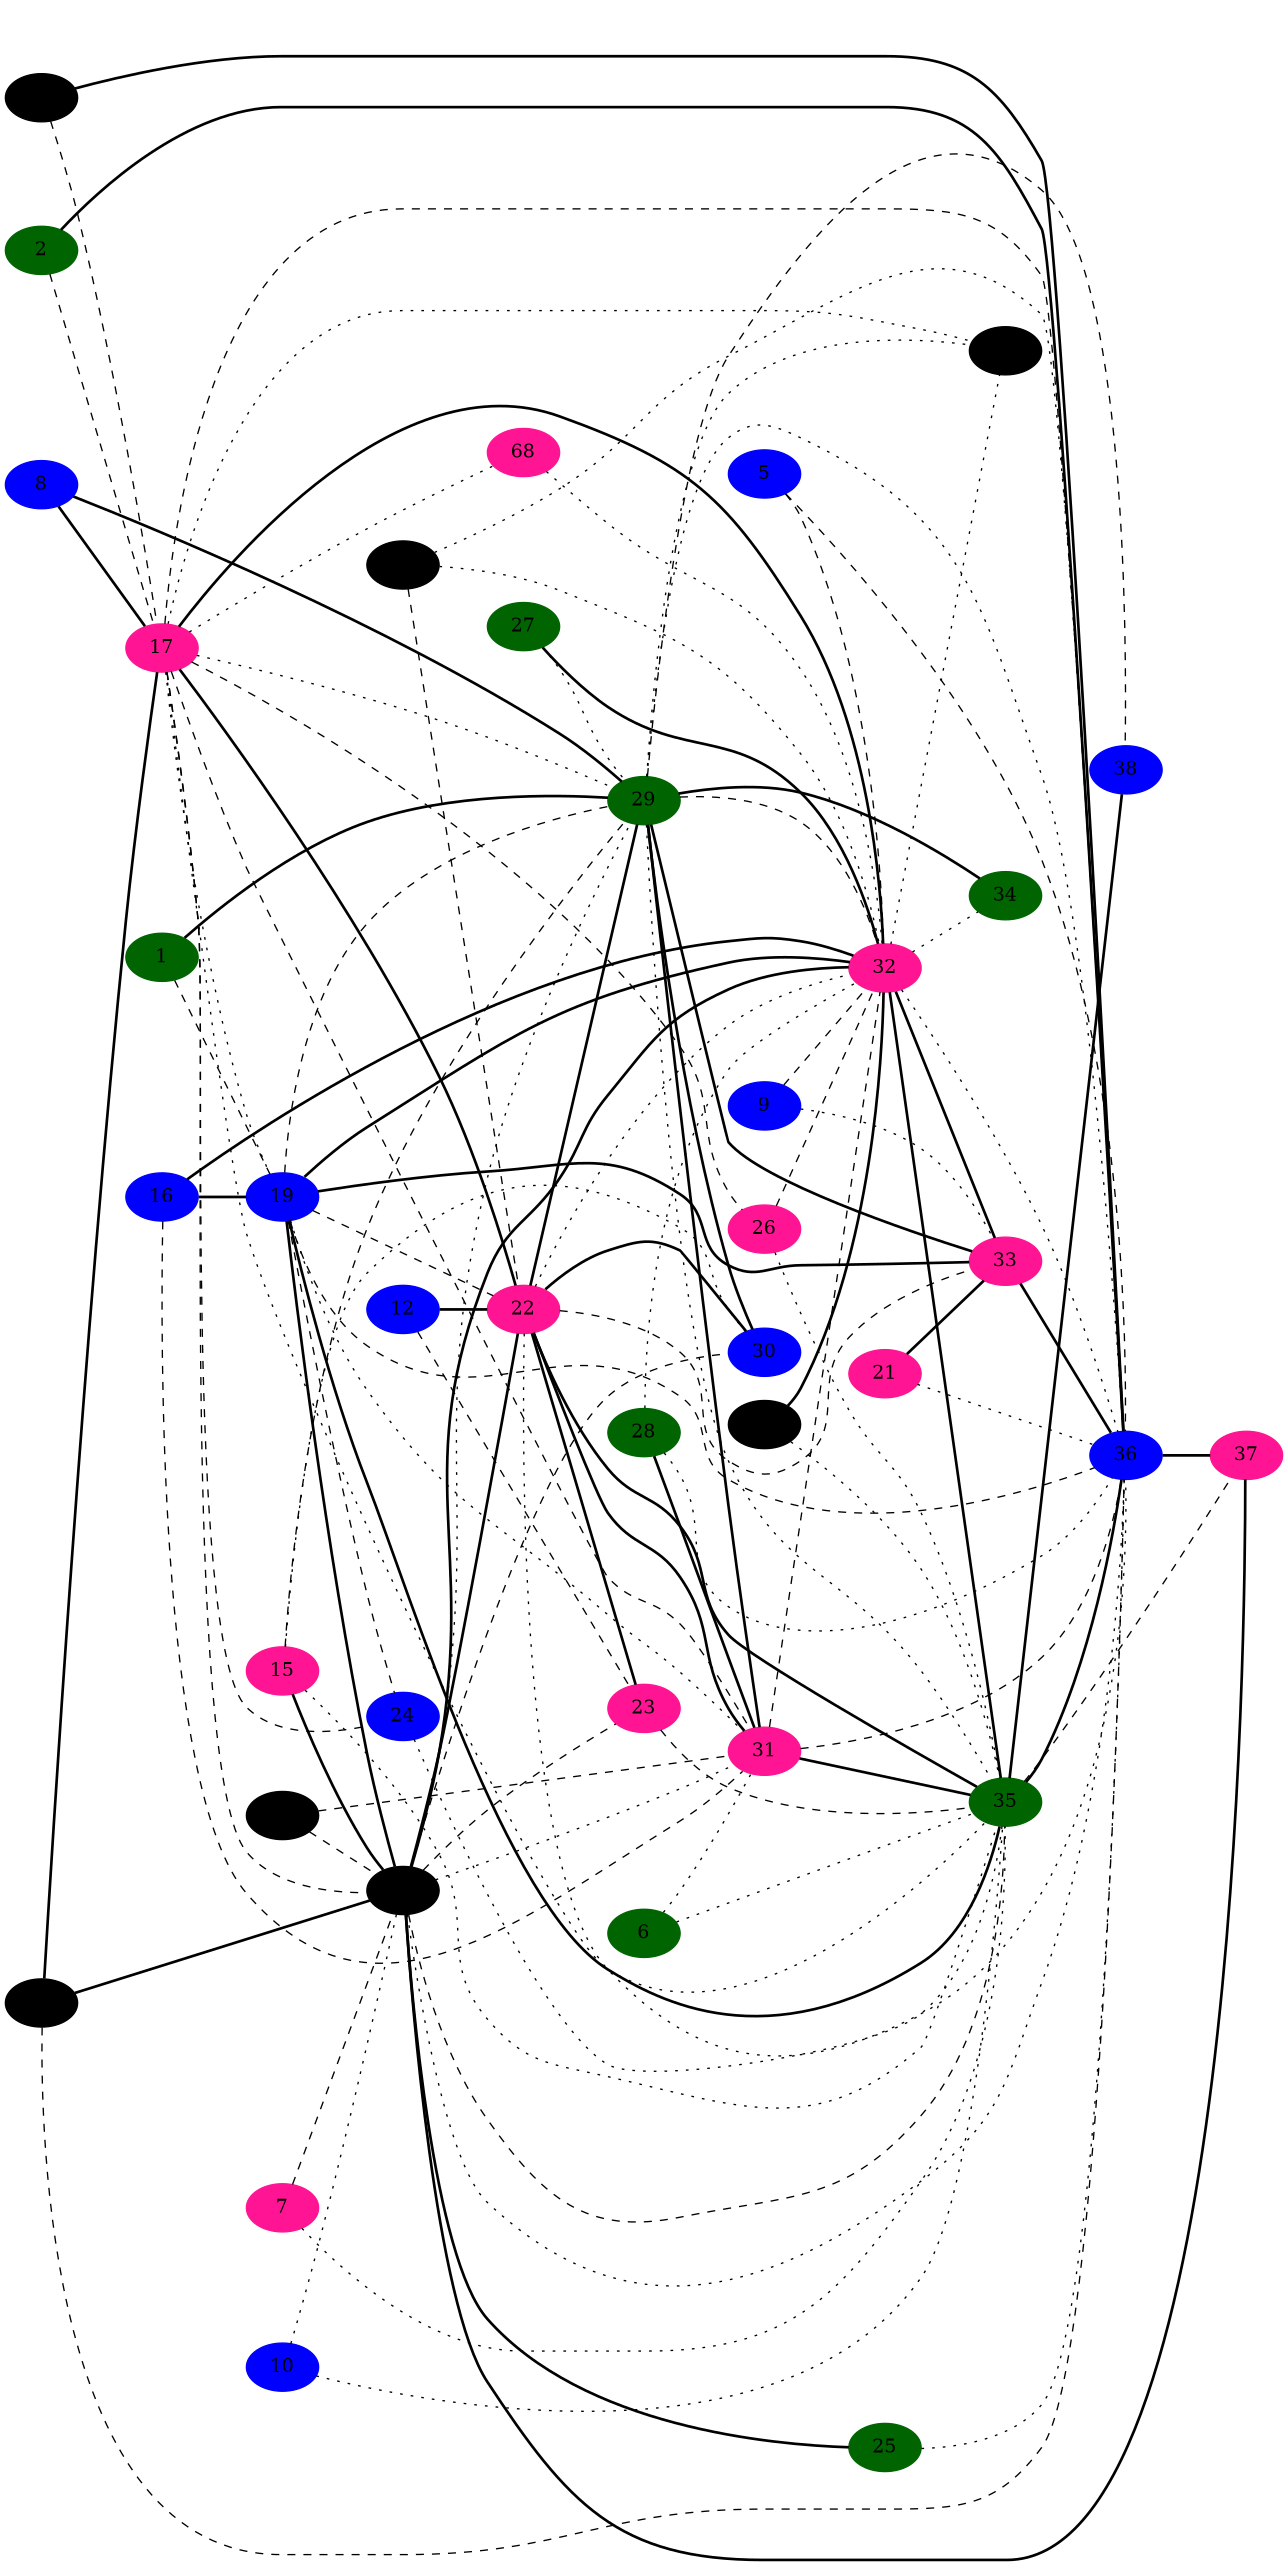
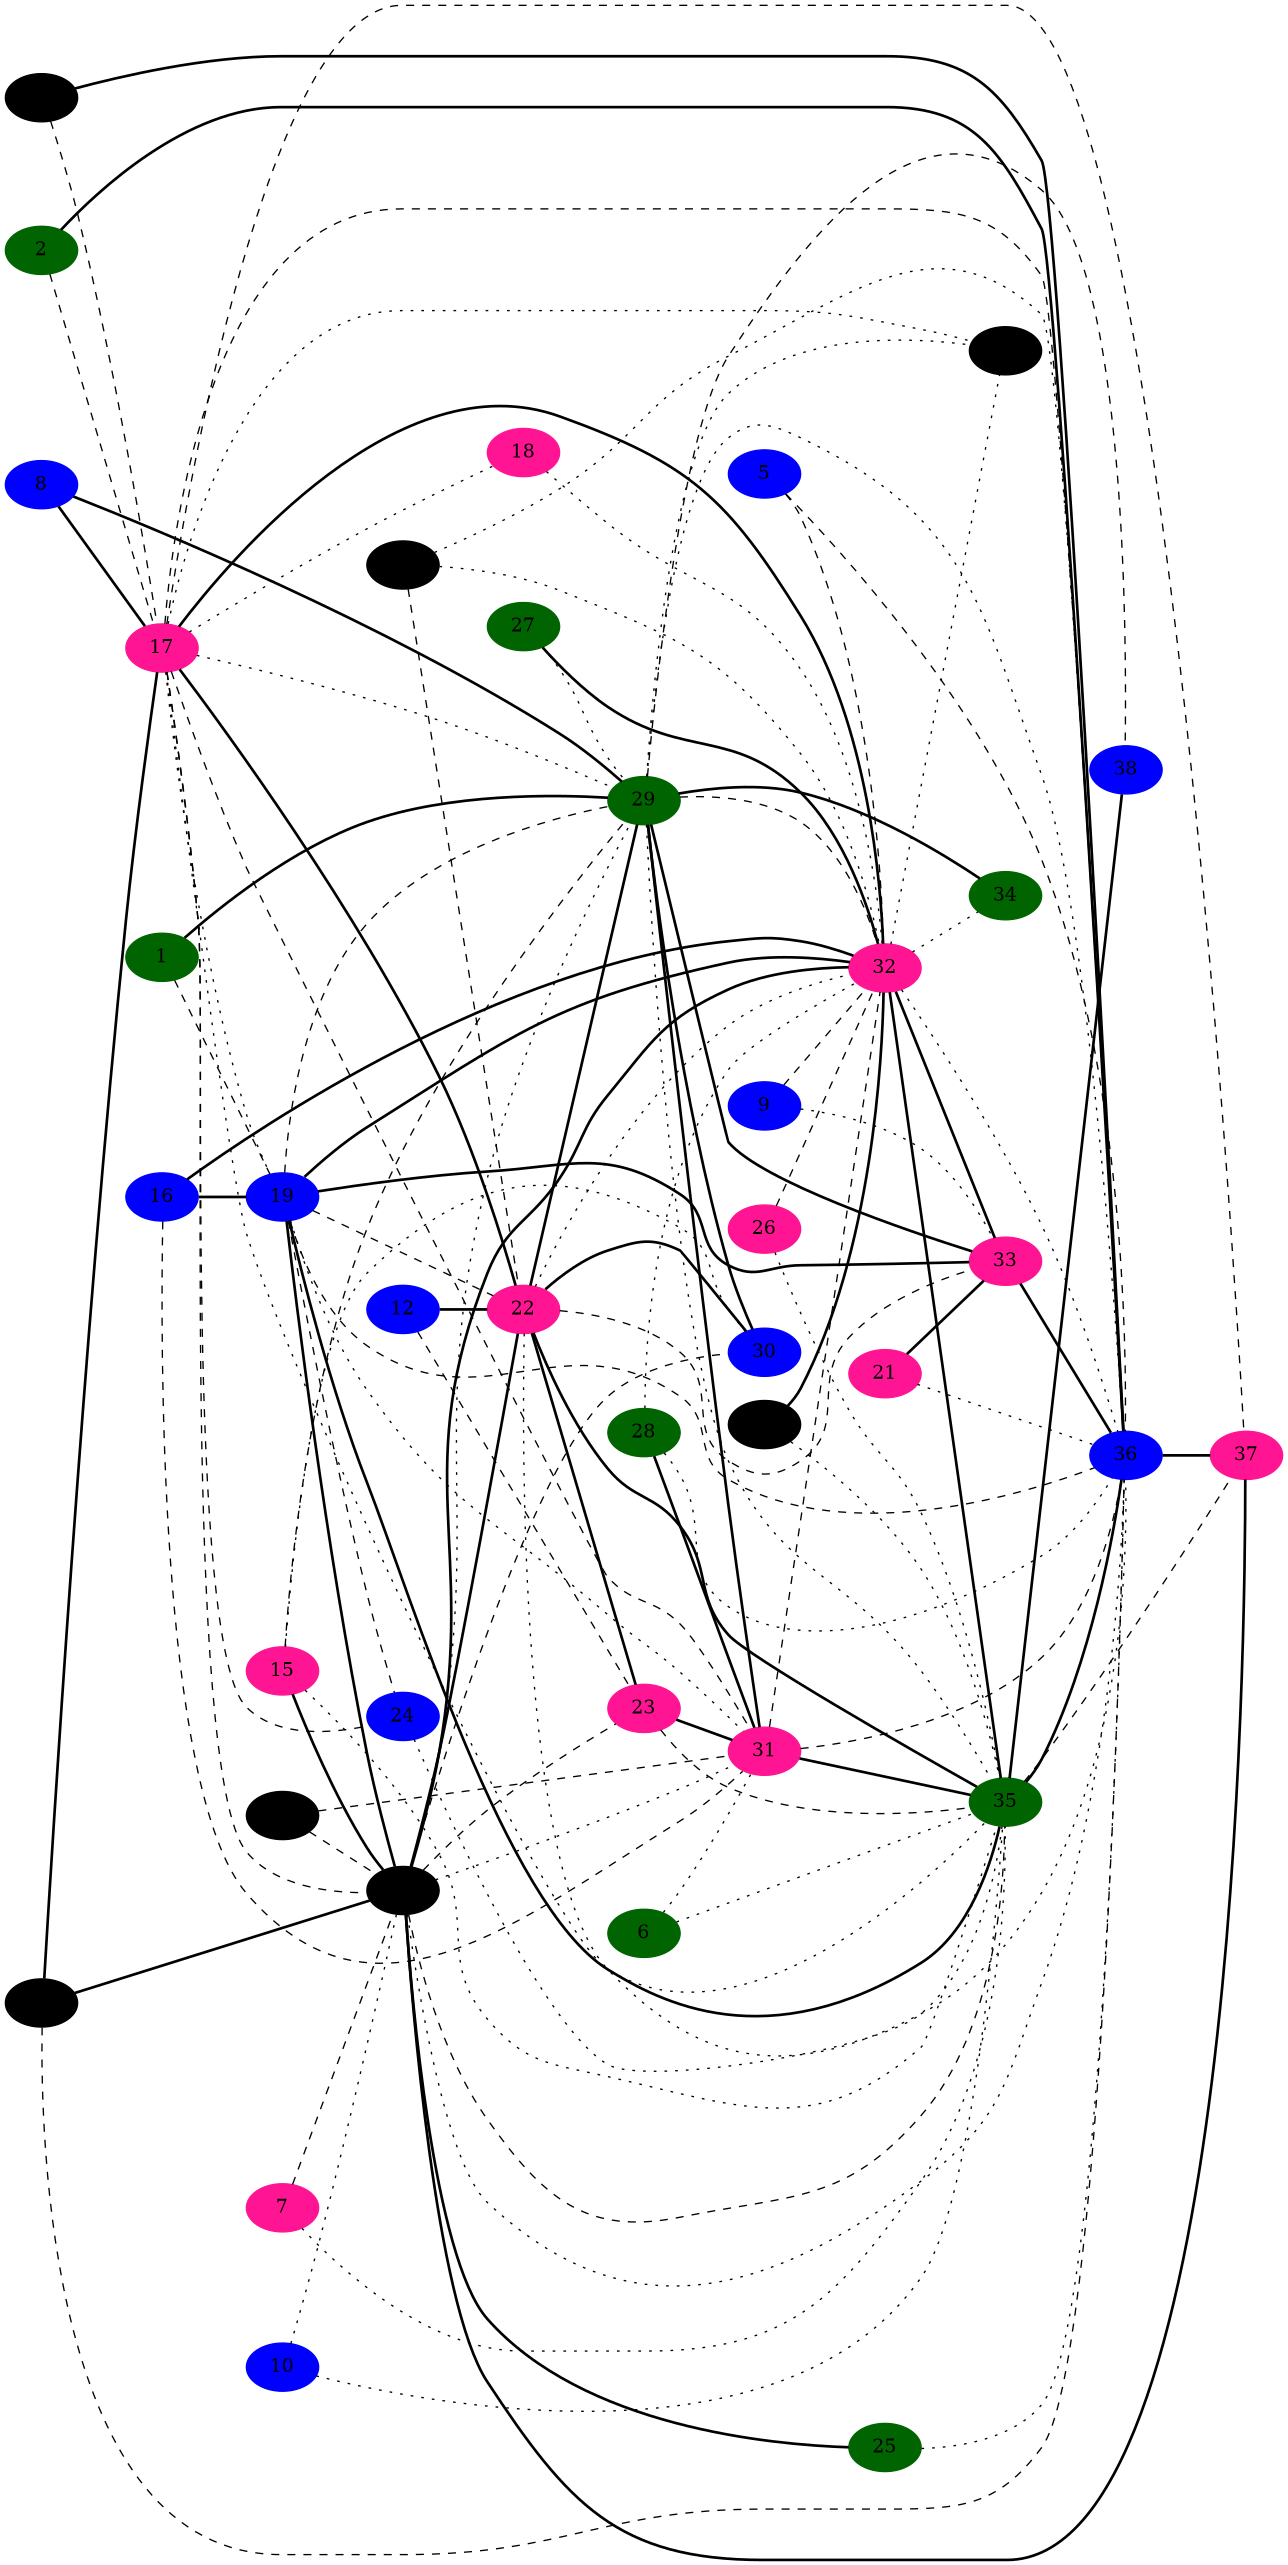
(524, 453) -> (524, 453)
(526, 884) -> (1063, 70)
(633, 1538) -> (704, 1730)
